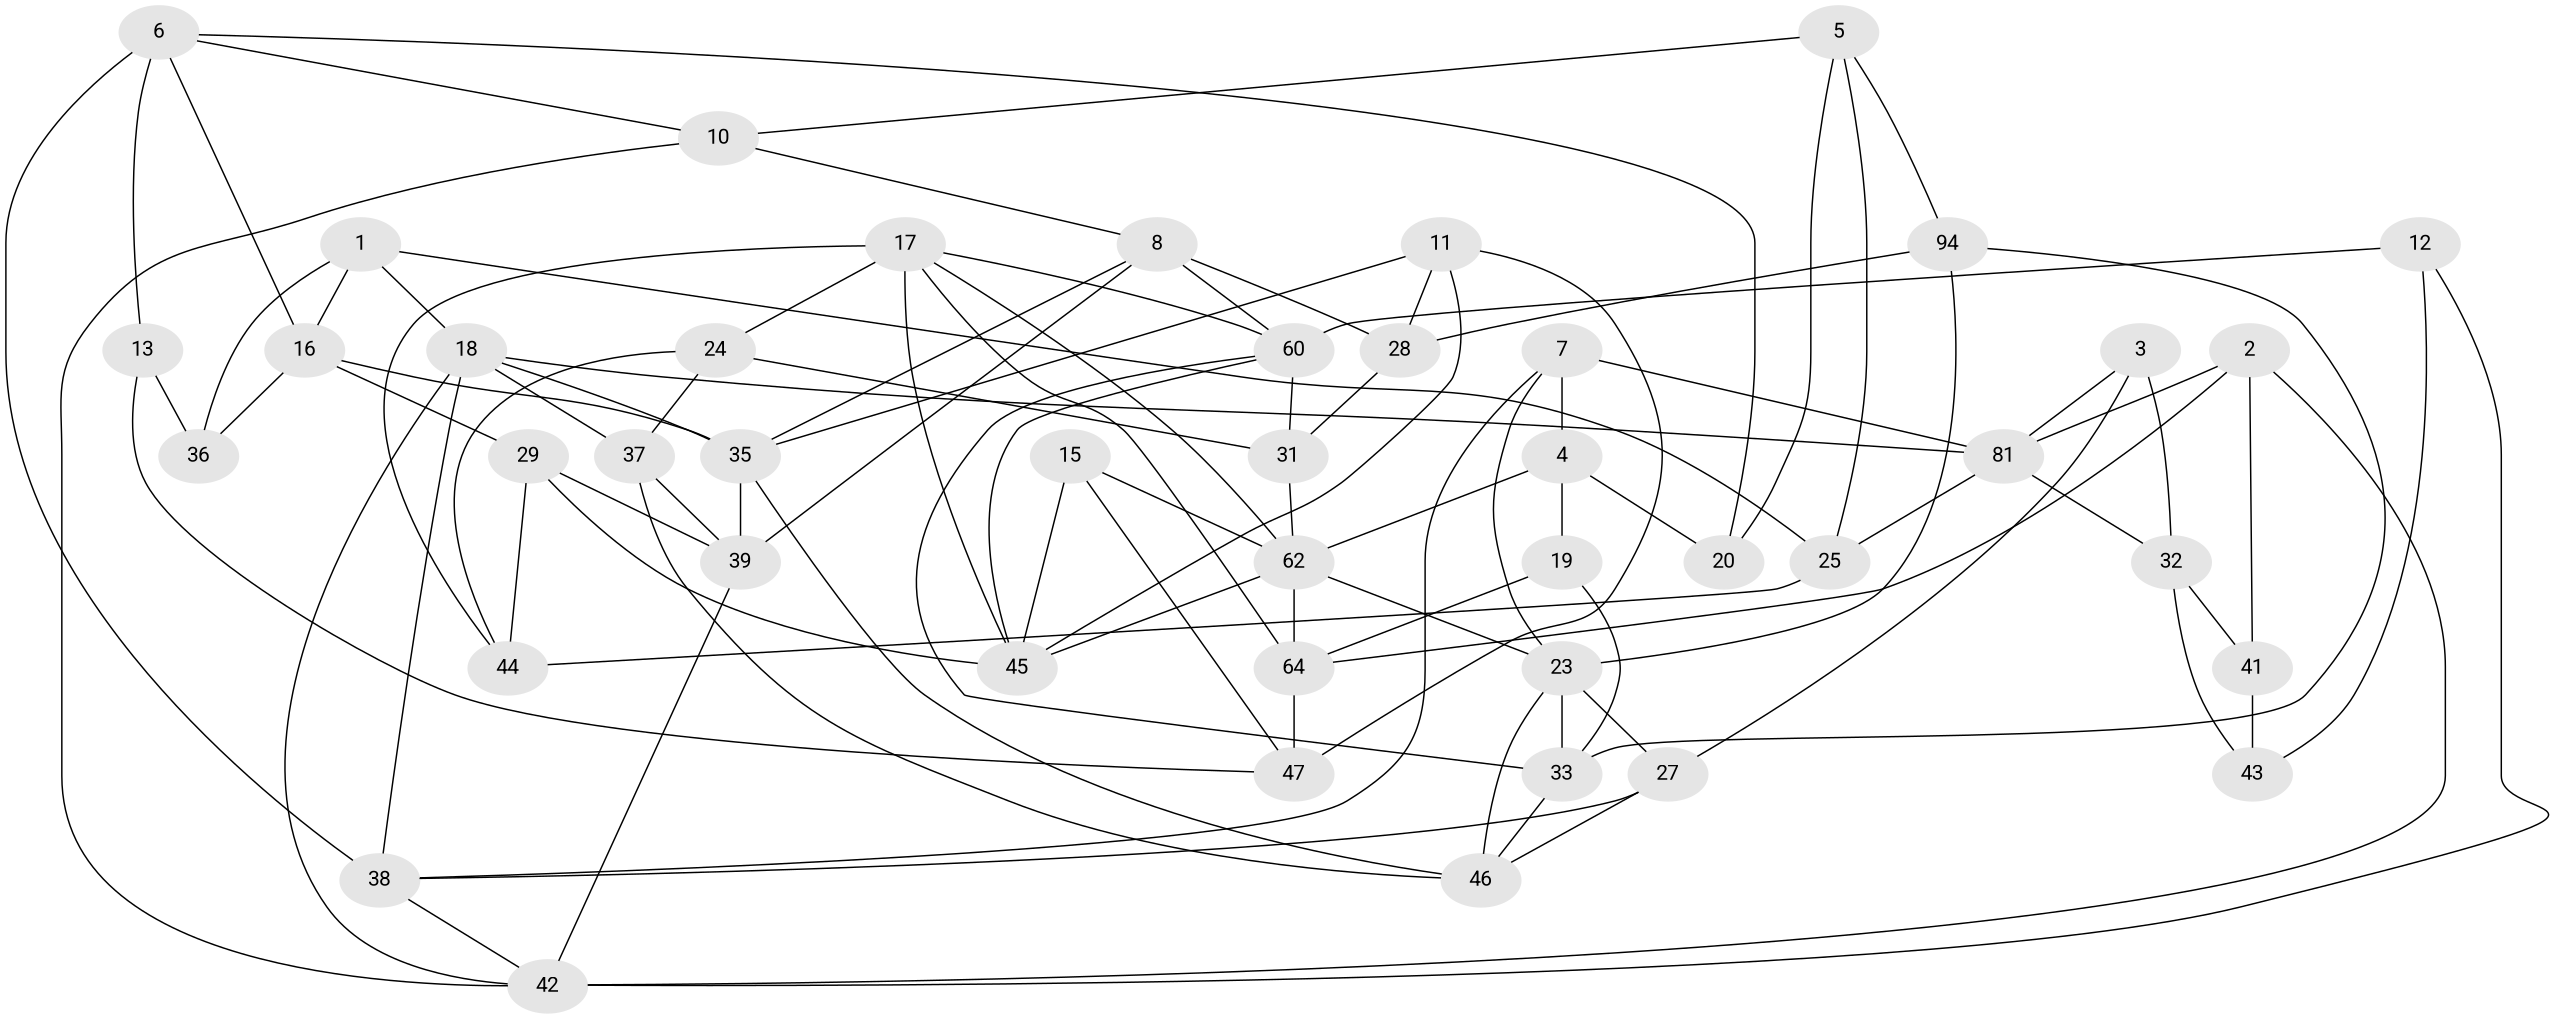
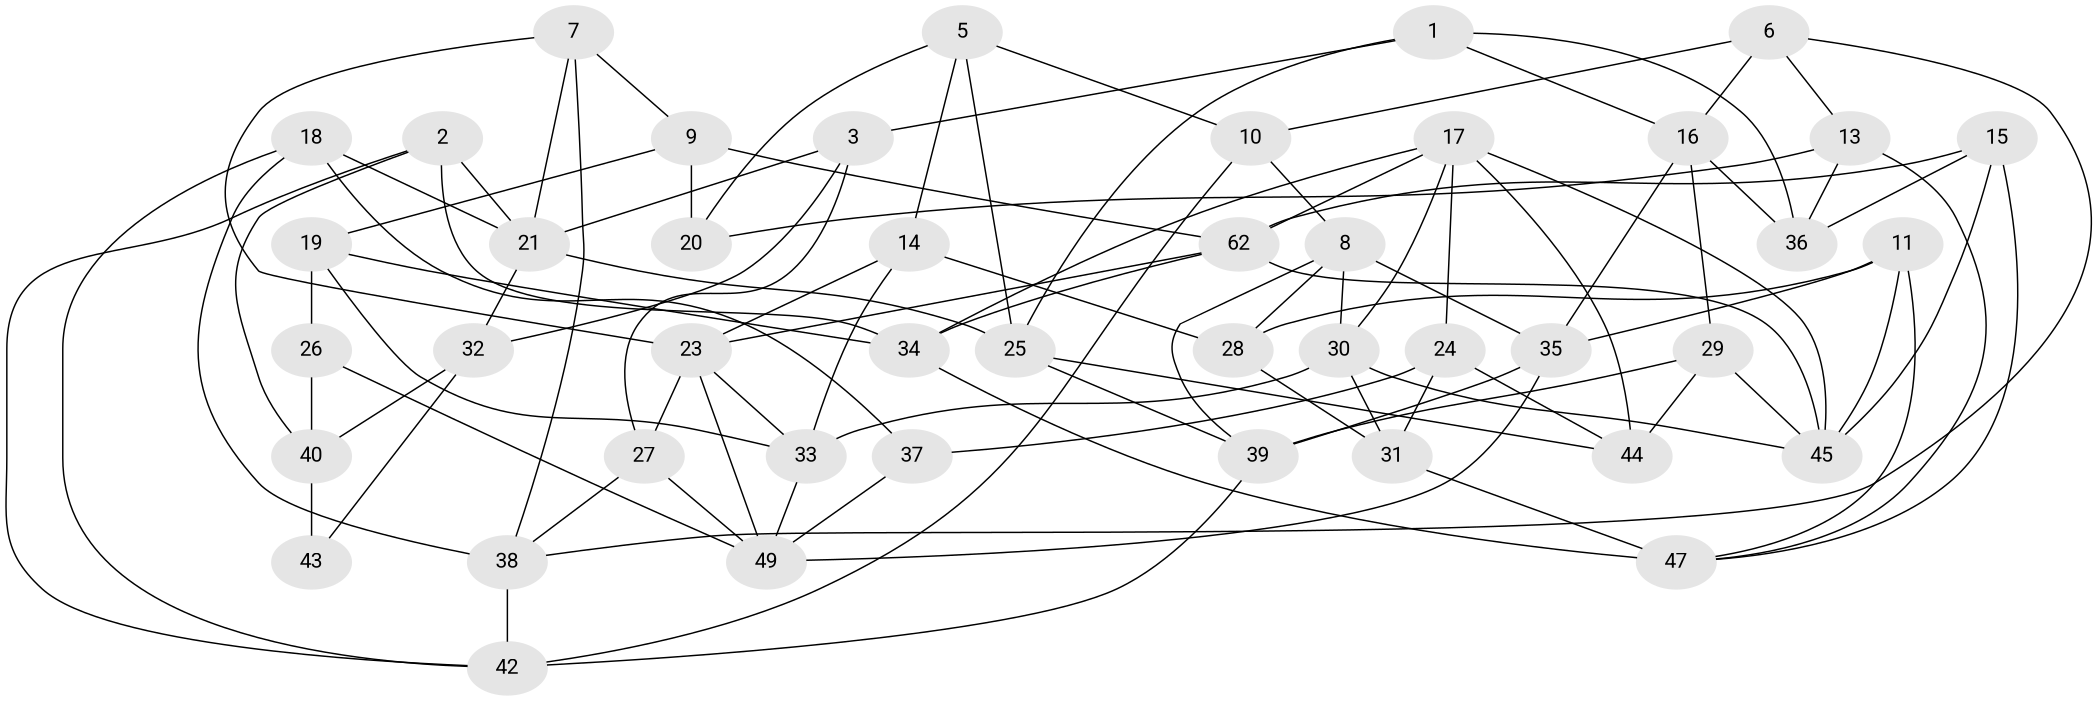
(1140, 88) -> (1190, 198)
none -> (1897, 191)
(1948, 244) -> (909, 244)
(2420, 244) -> none
(414, 297) -> (1143, 85)
none -> (312, 350)
(1294, 350) -> (1339, 350)
(607, 399) -> none
(1562, 456) -> (691, 138)
(2004, 456) -> (529, 244)
(1291, 502) -> (1534, 509)
(687, 509) -> (1155, 411)
(1294, 668) -> (909, 350)
(2252, 668) -> (312, 456)
(1481, 880) -> (766, 562)
